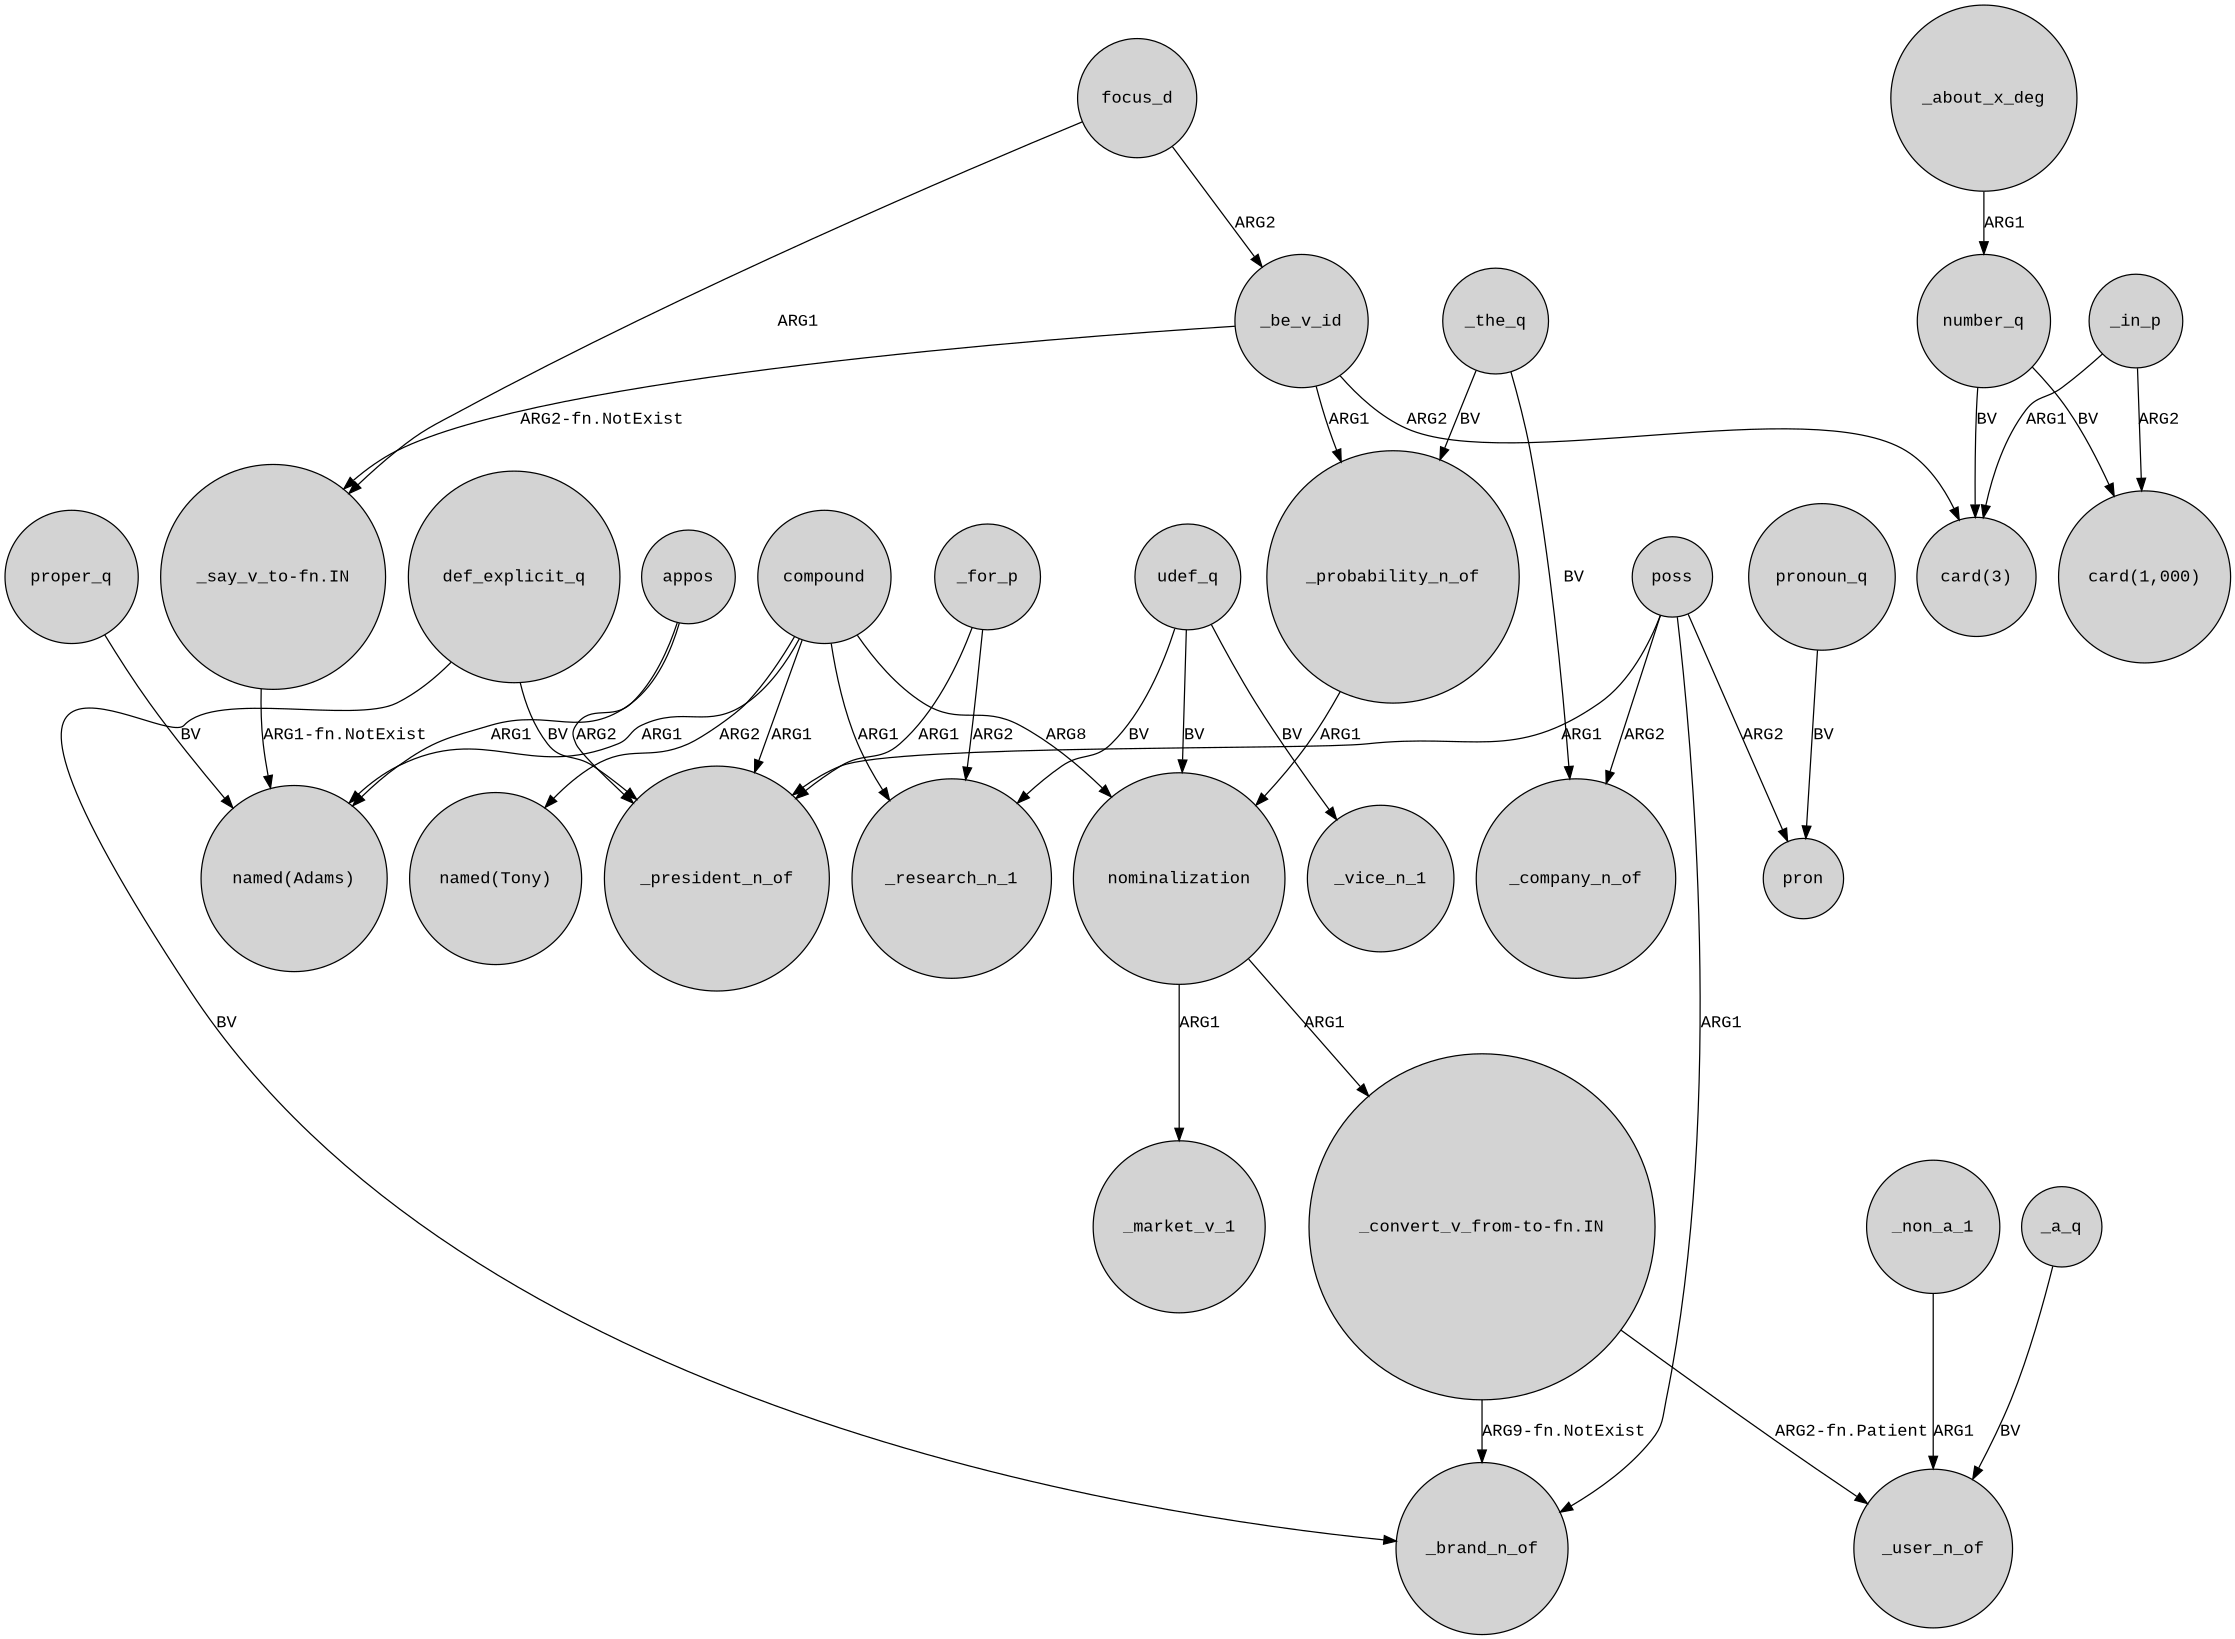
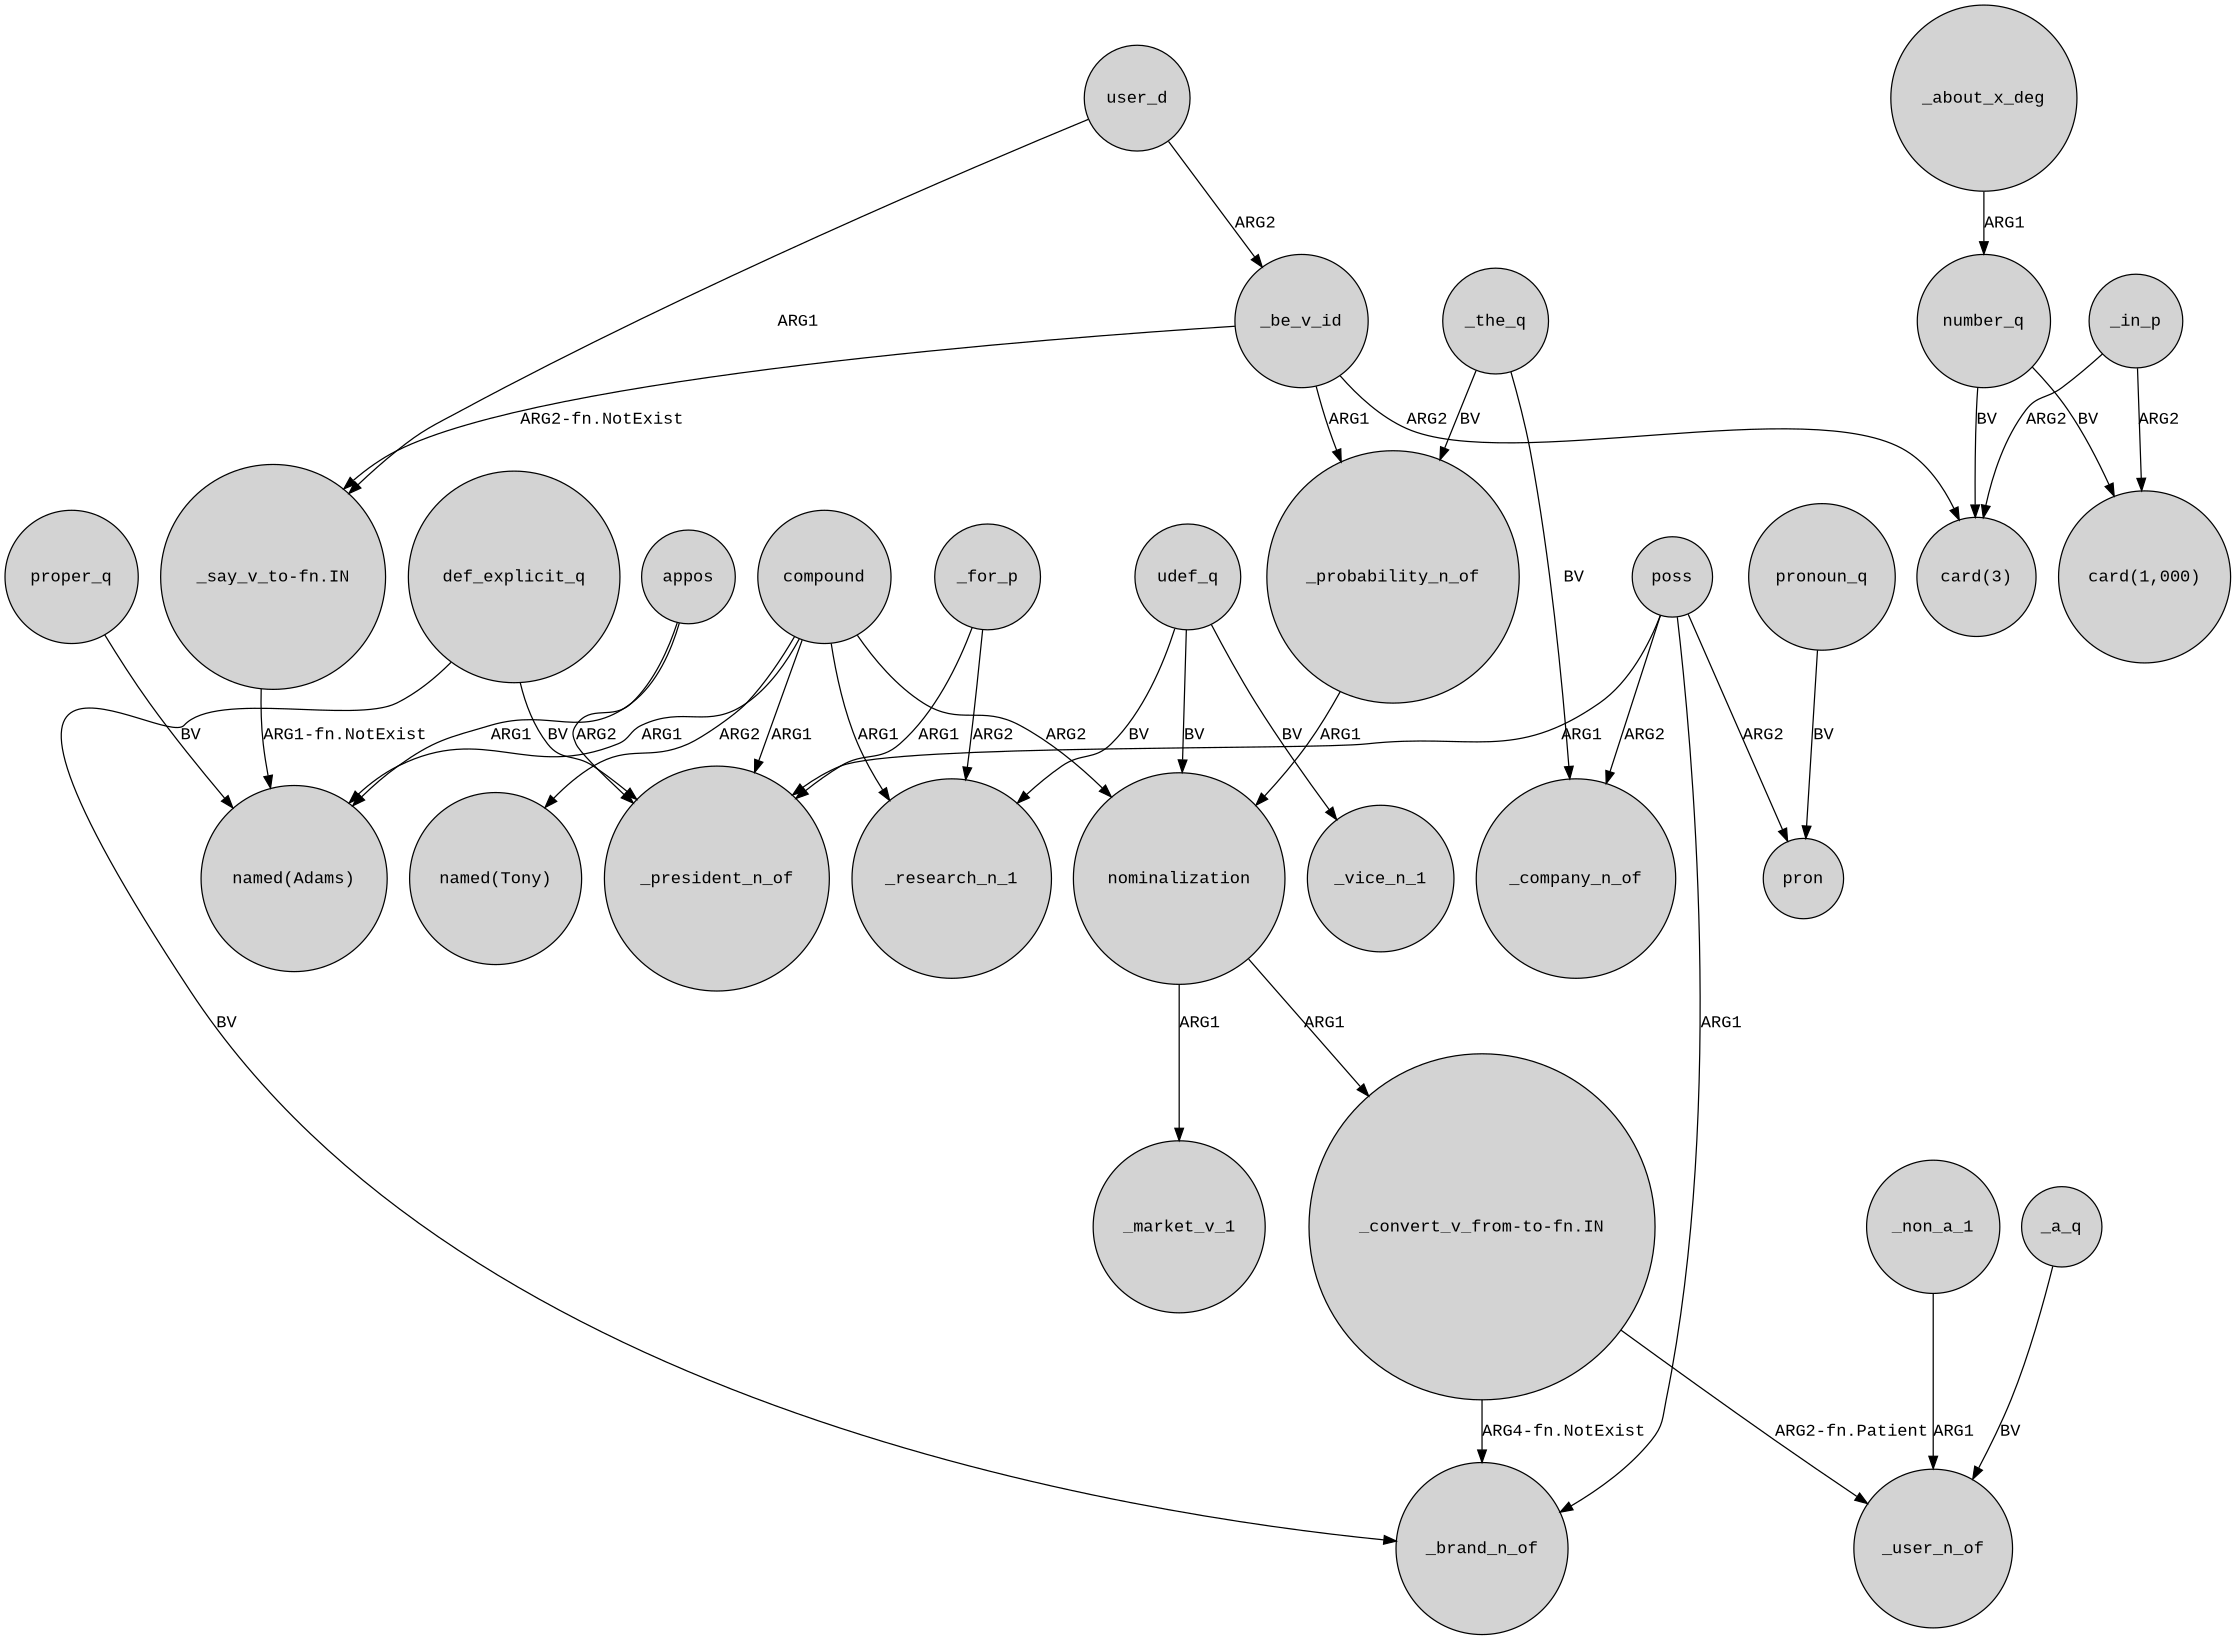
(1137, 98) -> (1137, 98)
(2047, 419) -> (2047, 419)
(1067, 735) -> (1067, 735)
(1564, 1431) -> (1564, 1431)
